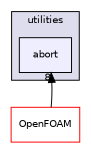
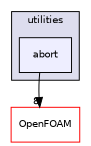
(52, 95) -> (39, 86)
